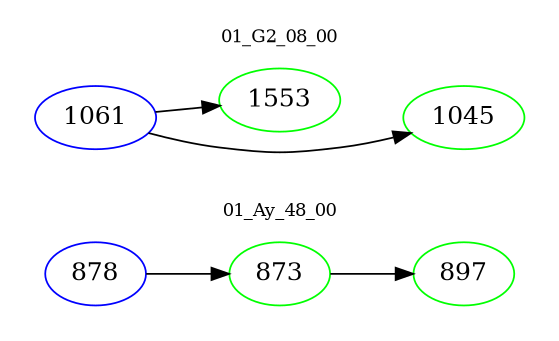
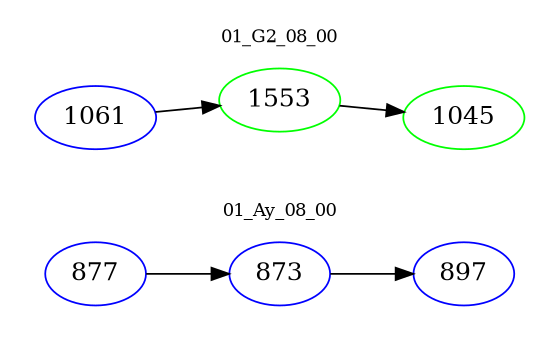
(271, 152) -> (363, 108)
(280, 212) -> (280, 212)
(96, 274) -> (96, 274)
(280, 274) -> (280, 274)
(464, 274) -> (464, 274)
